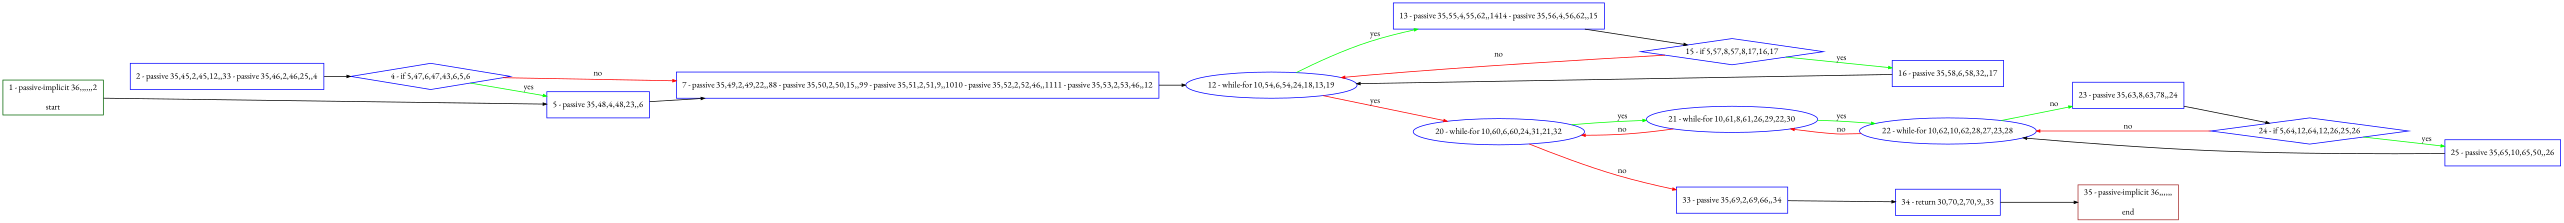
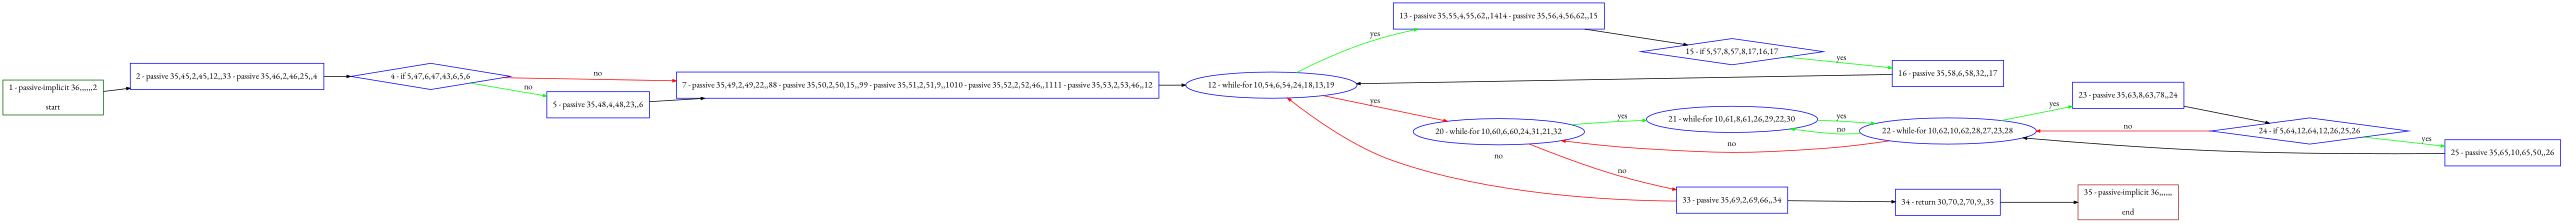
(1505, 65) -> (1474, 182)
(529, 87) -> (529, 87)
(323, 101) -> (115, 90)
(2054, 104) -> (2054, 104)
(1828, 133) -> (1828, 133)
(1630, 134) -> (1727, 152)
